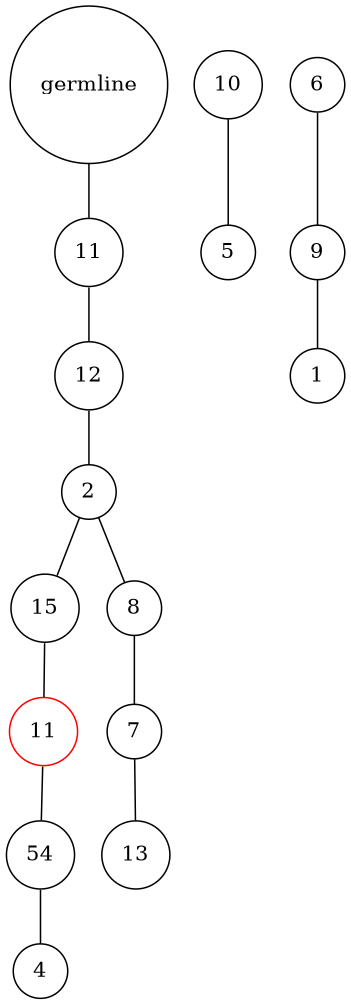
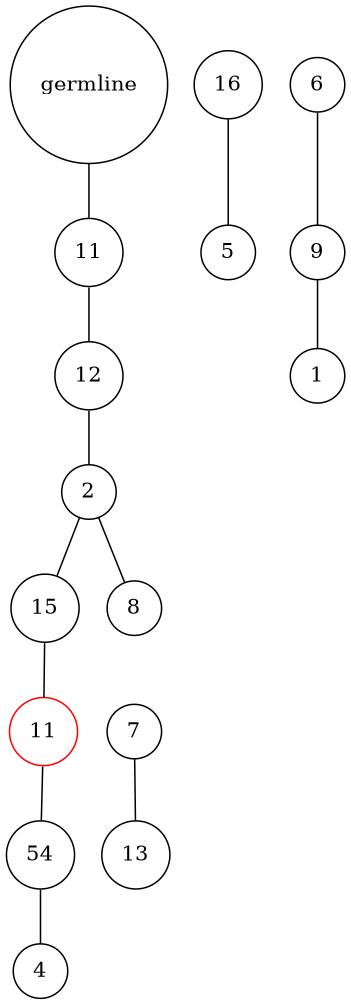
(228, 85) -> (228, 85)
(134, 670) -> none
